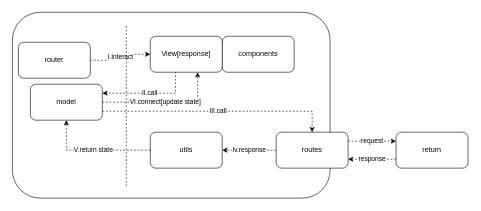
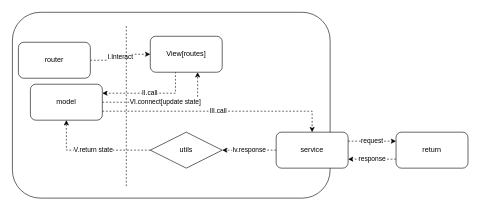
(186, 54) -> (186, 54)
(258, 54) -> none
(186, 150) -> (186, 150)
(312, 150) -> (312, 150)
